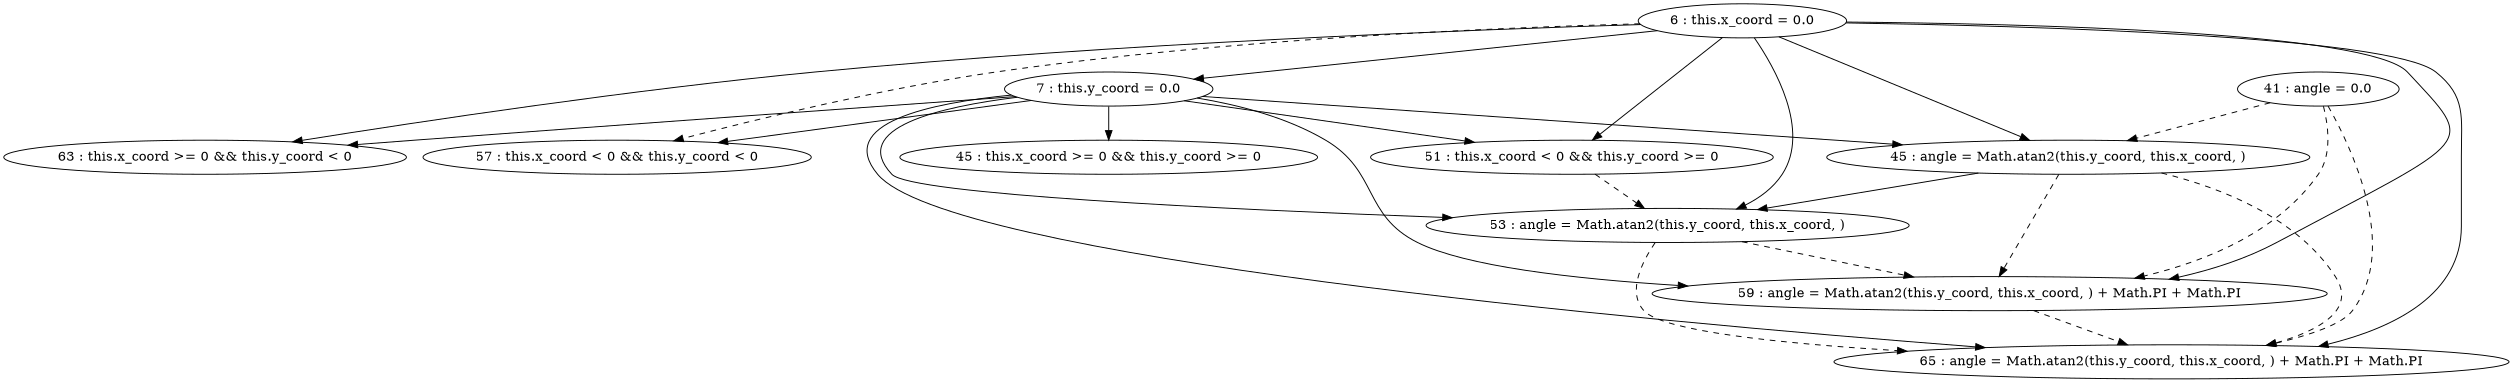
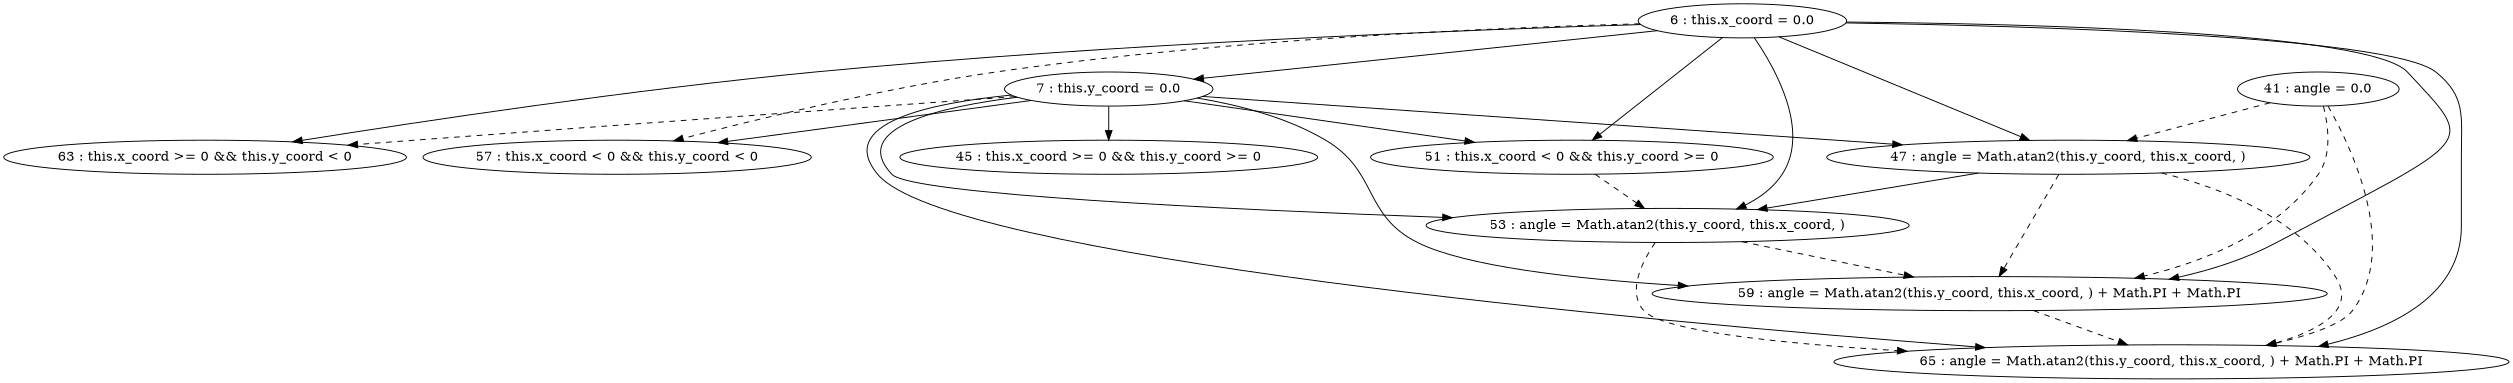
(686, 120) -> (686, 120)
(2068, 157) -> (2068, 157)
